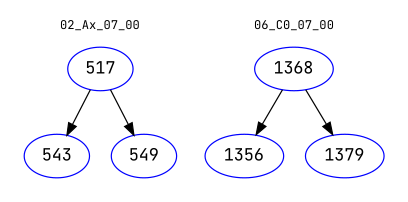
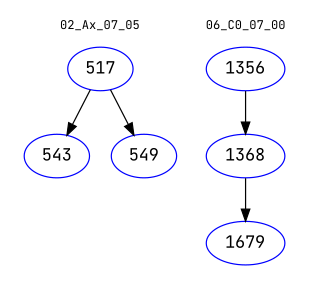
(100, 26) -> (100, 26)
(272, 107) -> (246, 107)
(345, 156) -> (246, 243)
